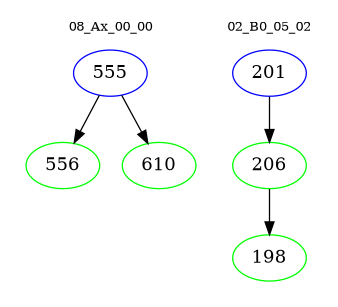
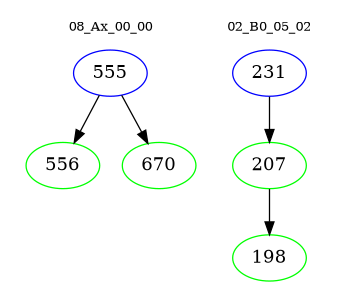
(270, 73) -> (270, 73)
(159, 166) -> (159, 166)
(270, 166) -> (270, 166)
